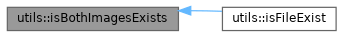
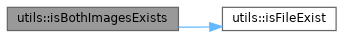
(207, 11) -> (194, 27)
